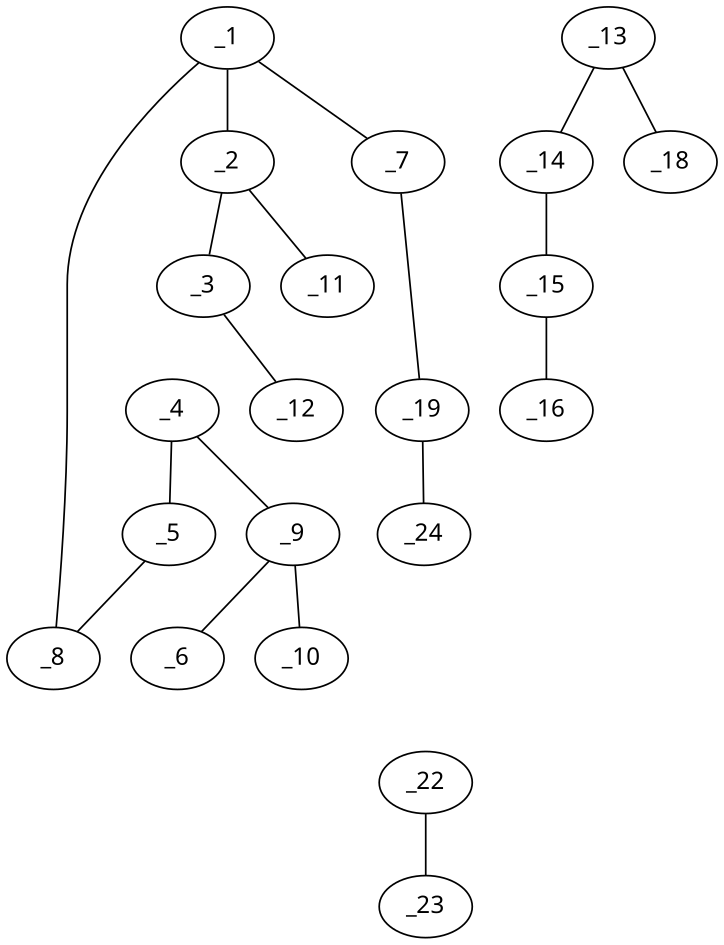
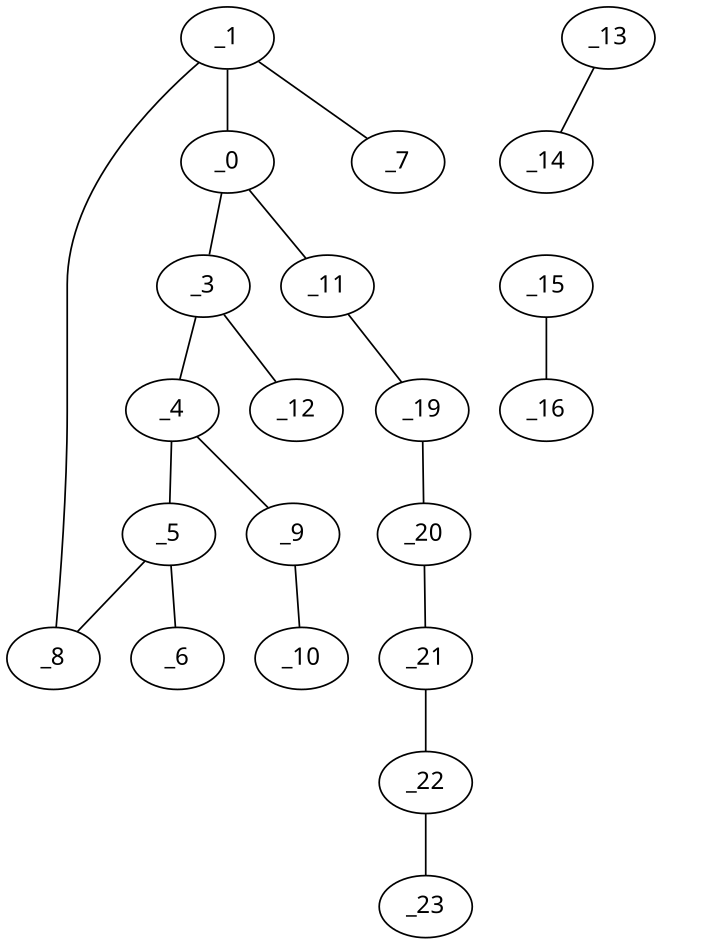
(228, 162) -> (228, 162)
(670, 162) -> none
(546, 224) -> none
(410, 286) -> (375, 348)
none -> (188, 348)
(424, 534) -> (424, 534)
(235, 596) -> (173, 597)
none -> (426, 658)
